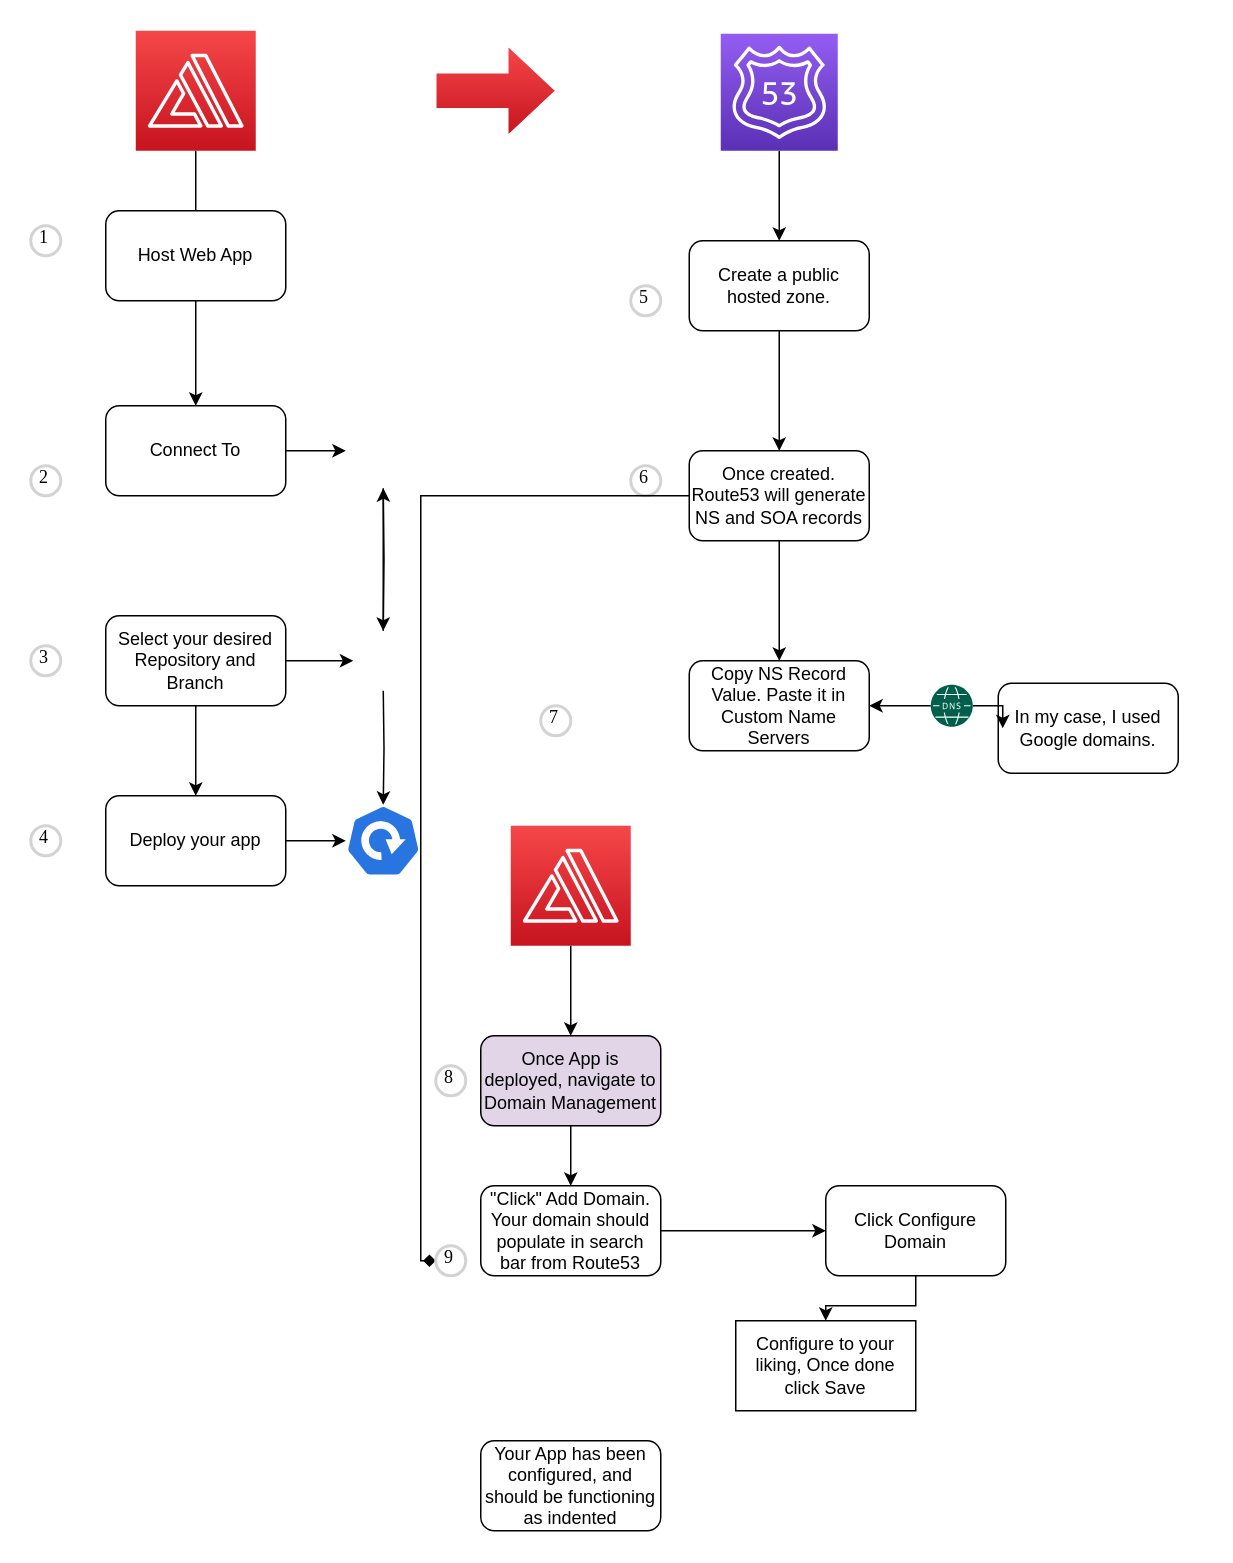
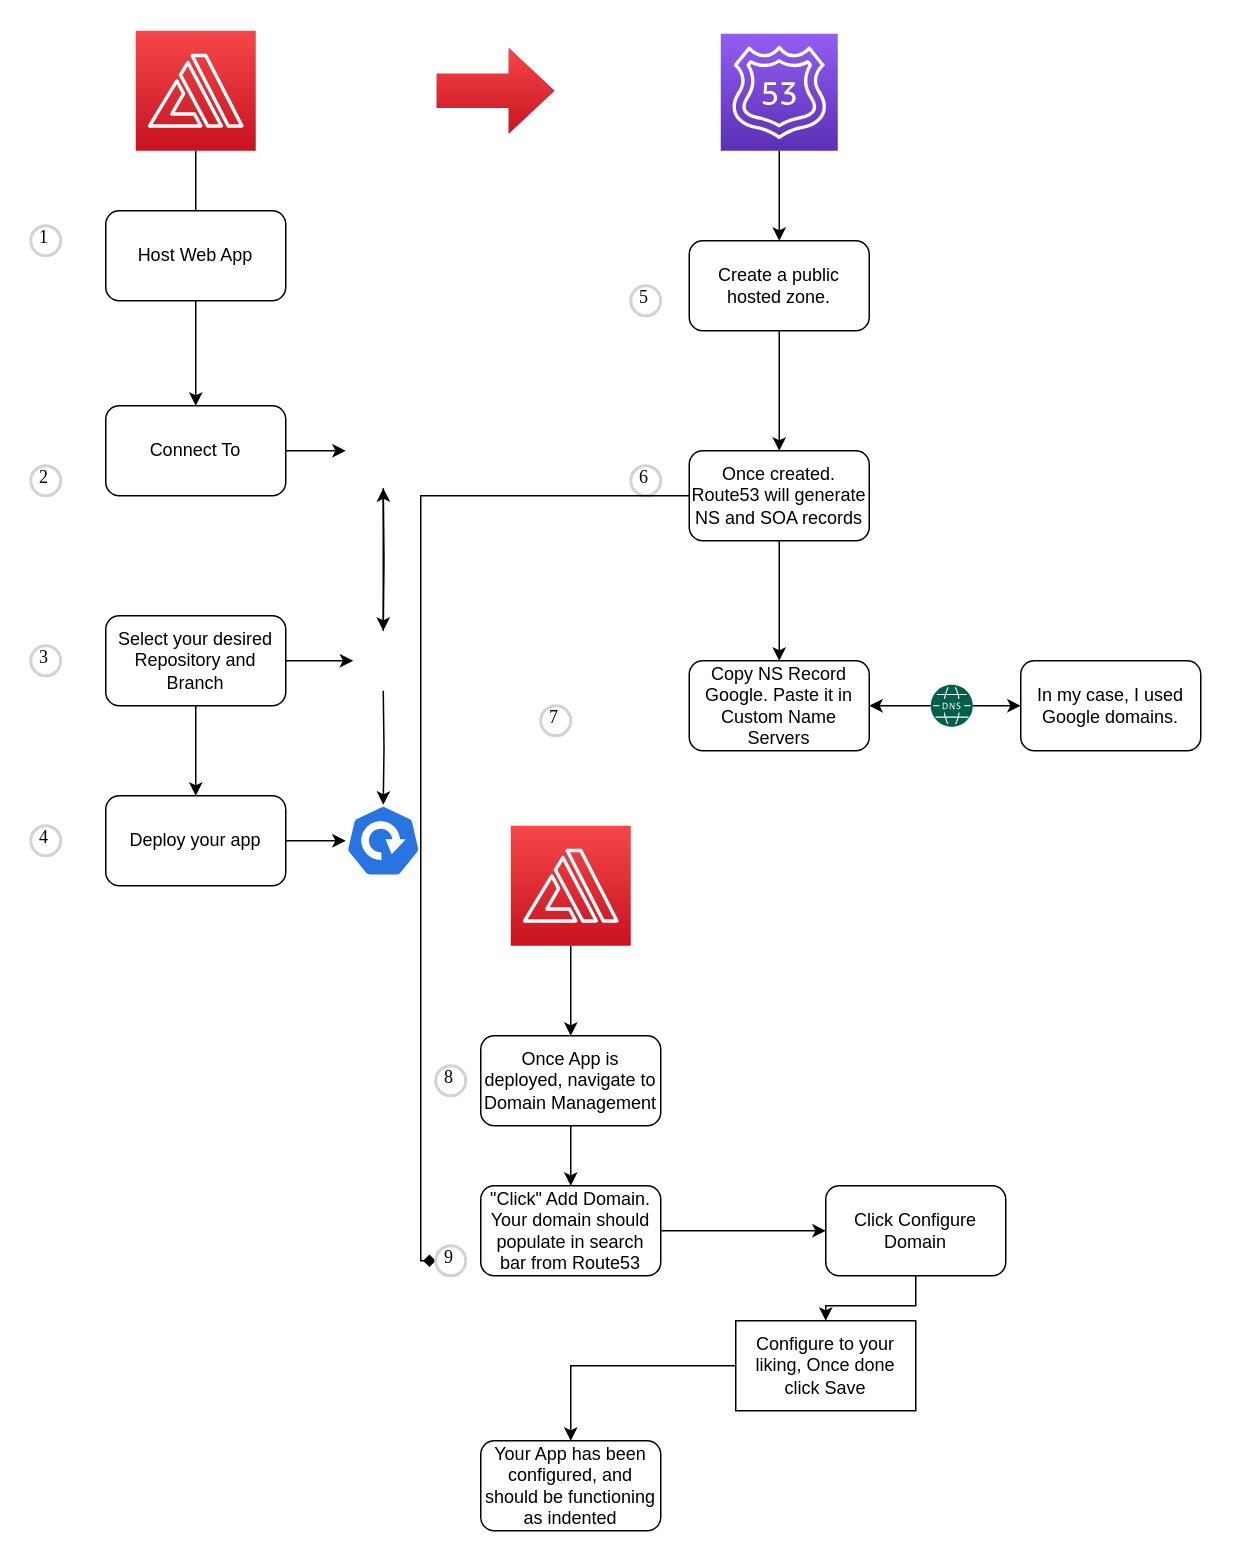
(779, 706) -> (779, 706)
(1088, 728) -> (1111, 706)
(571, 1081) -> (571, 1081)
none -> (621, 1366)
